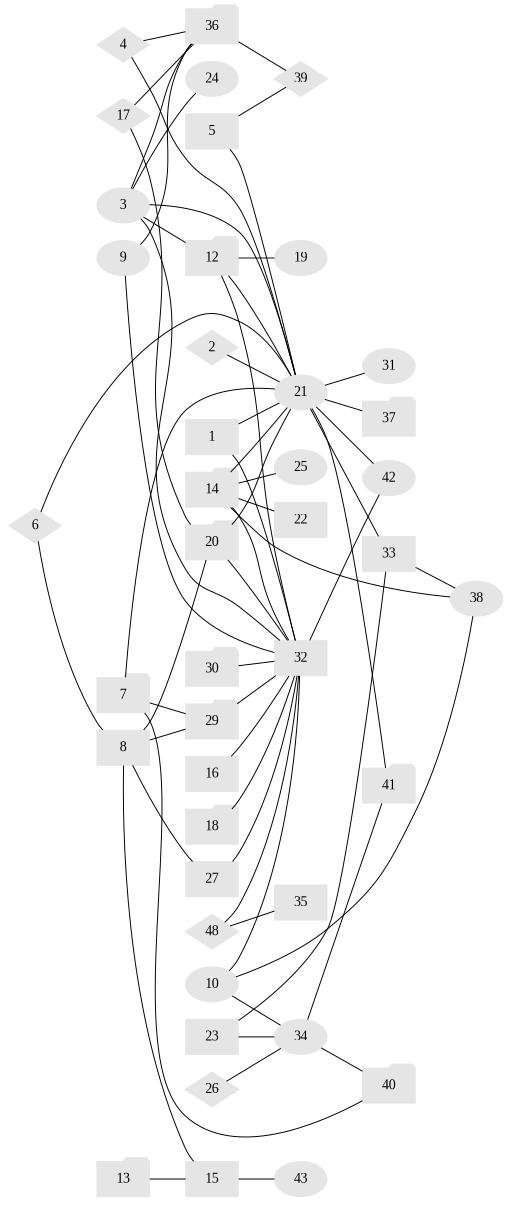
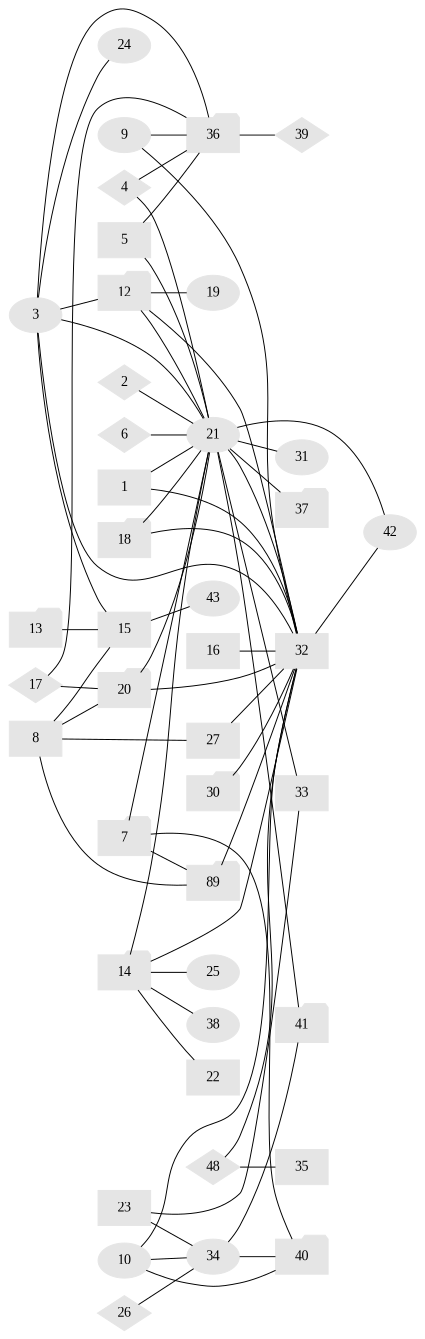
(262, 102) -> (172, 188)
none -> (57, 476)
none -> (174, 485)
none -> (266, 524)
(435, 578) -> none
(61, 639) -> none
(212, 721) -> (213, 883)
(405, 833) -> (211, 1286)
